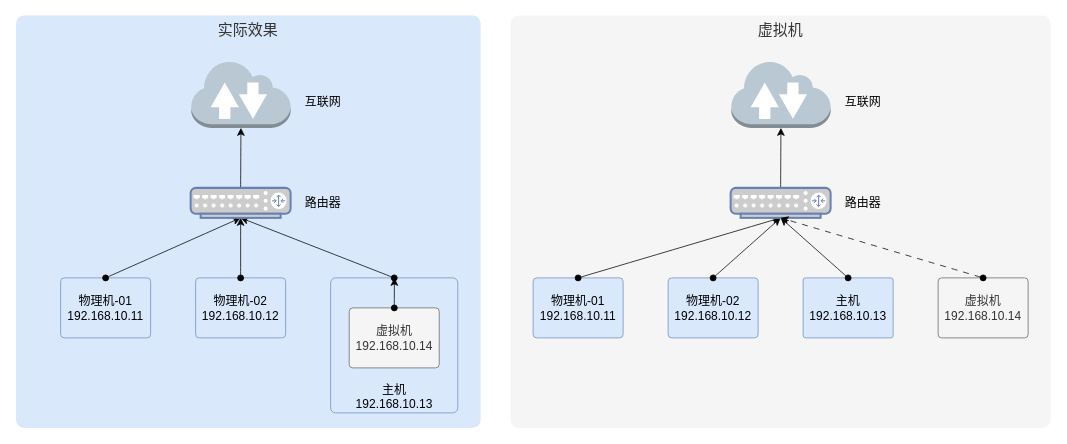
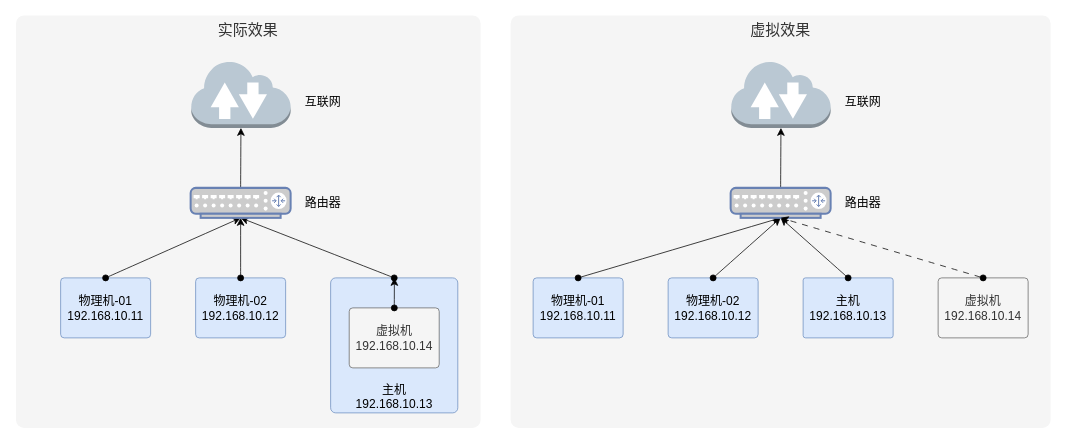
(780, 30) -> (780, 30)
(248, 222) -> (248, 222)
